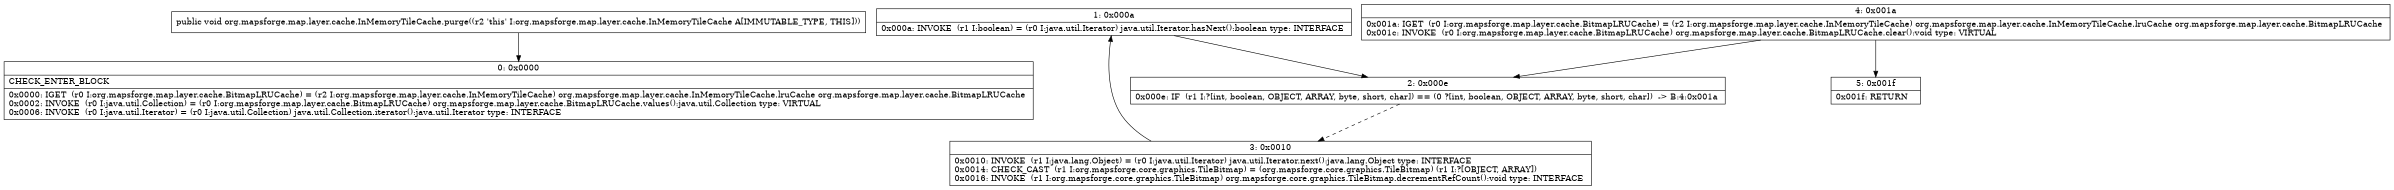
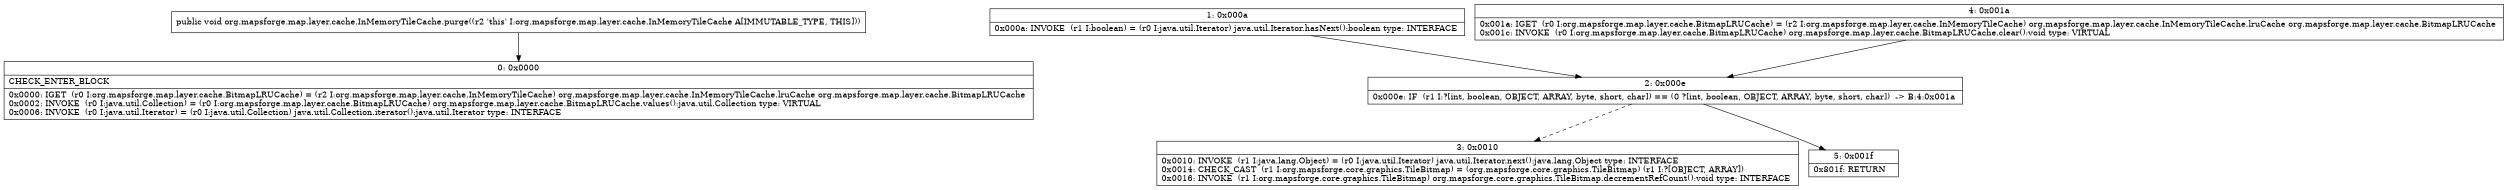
(1876, 56) -> (1762, 125)
(1876, 97) -> (1854, 170)
(1114, 99) -> none
